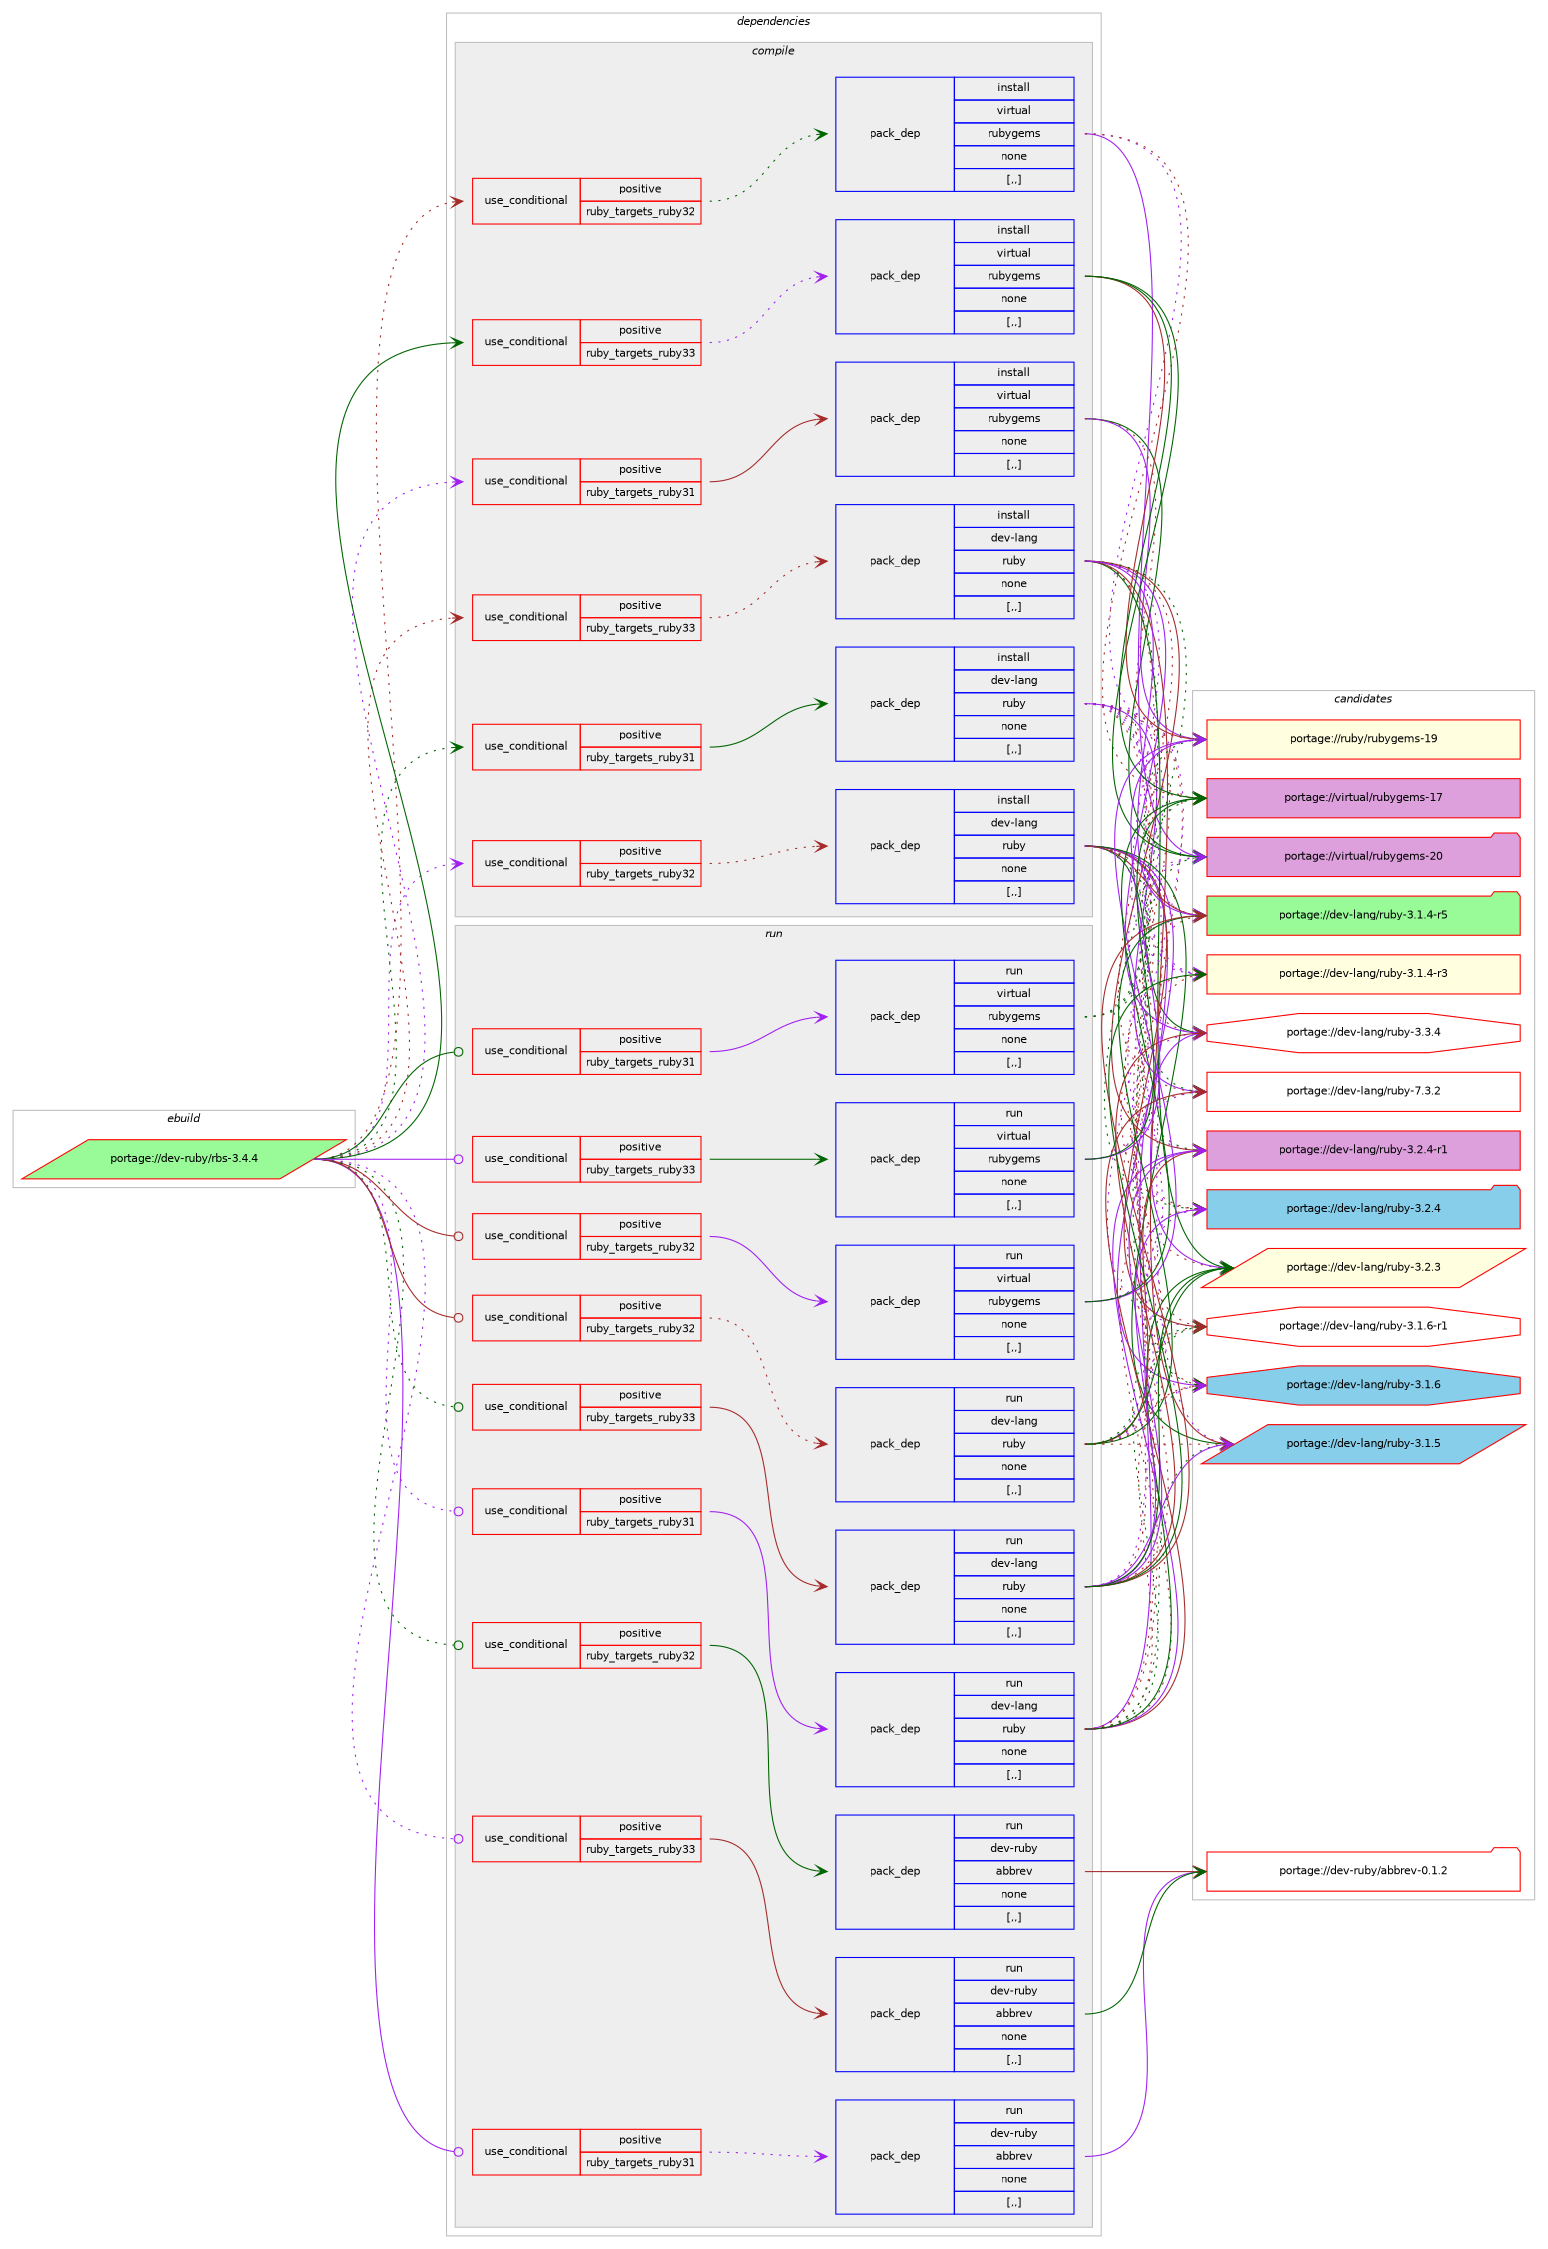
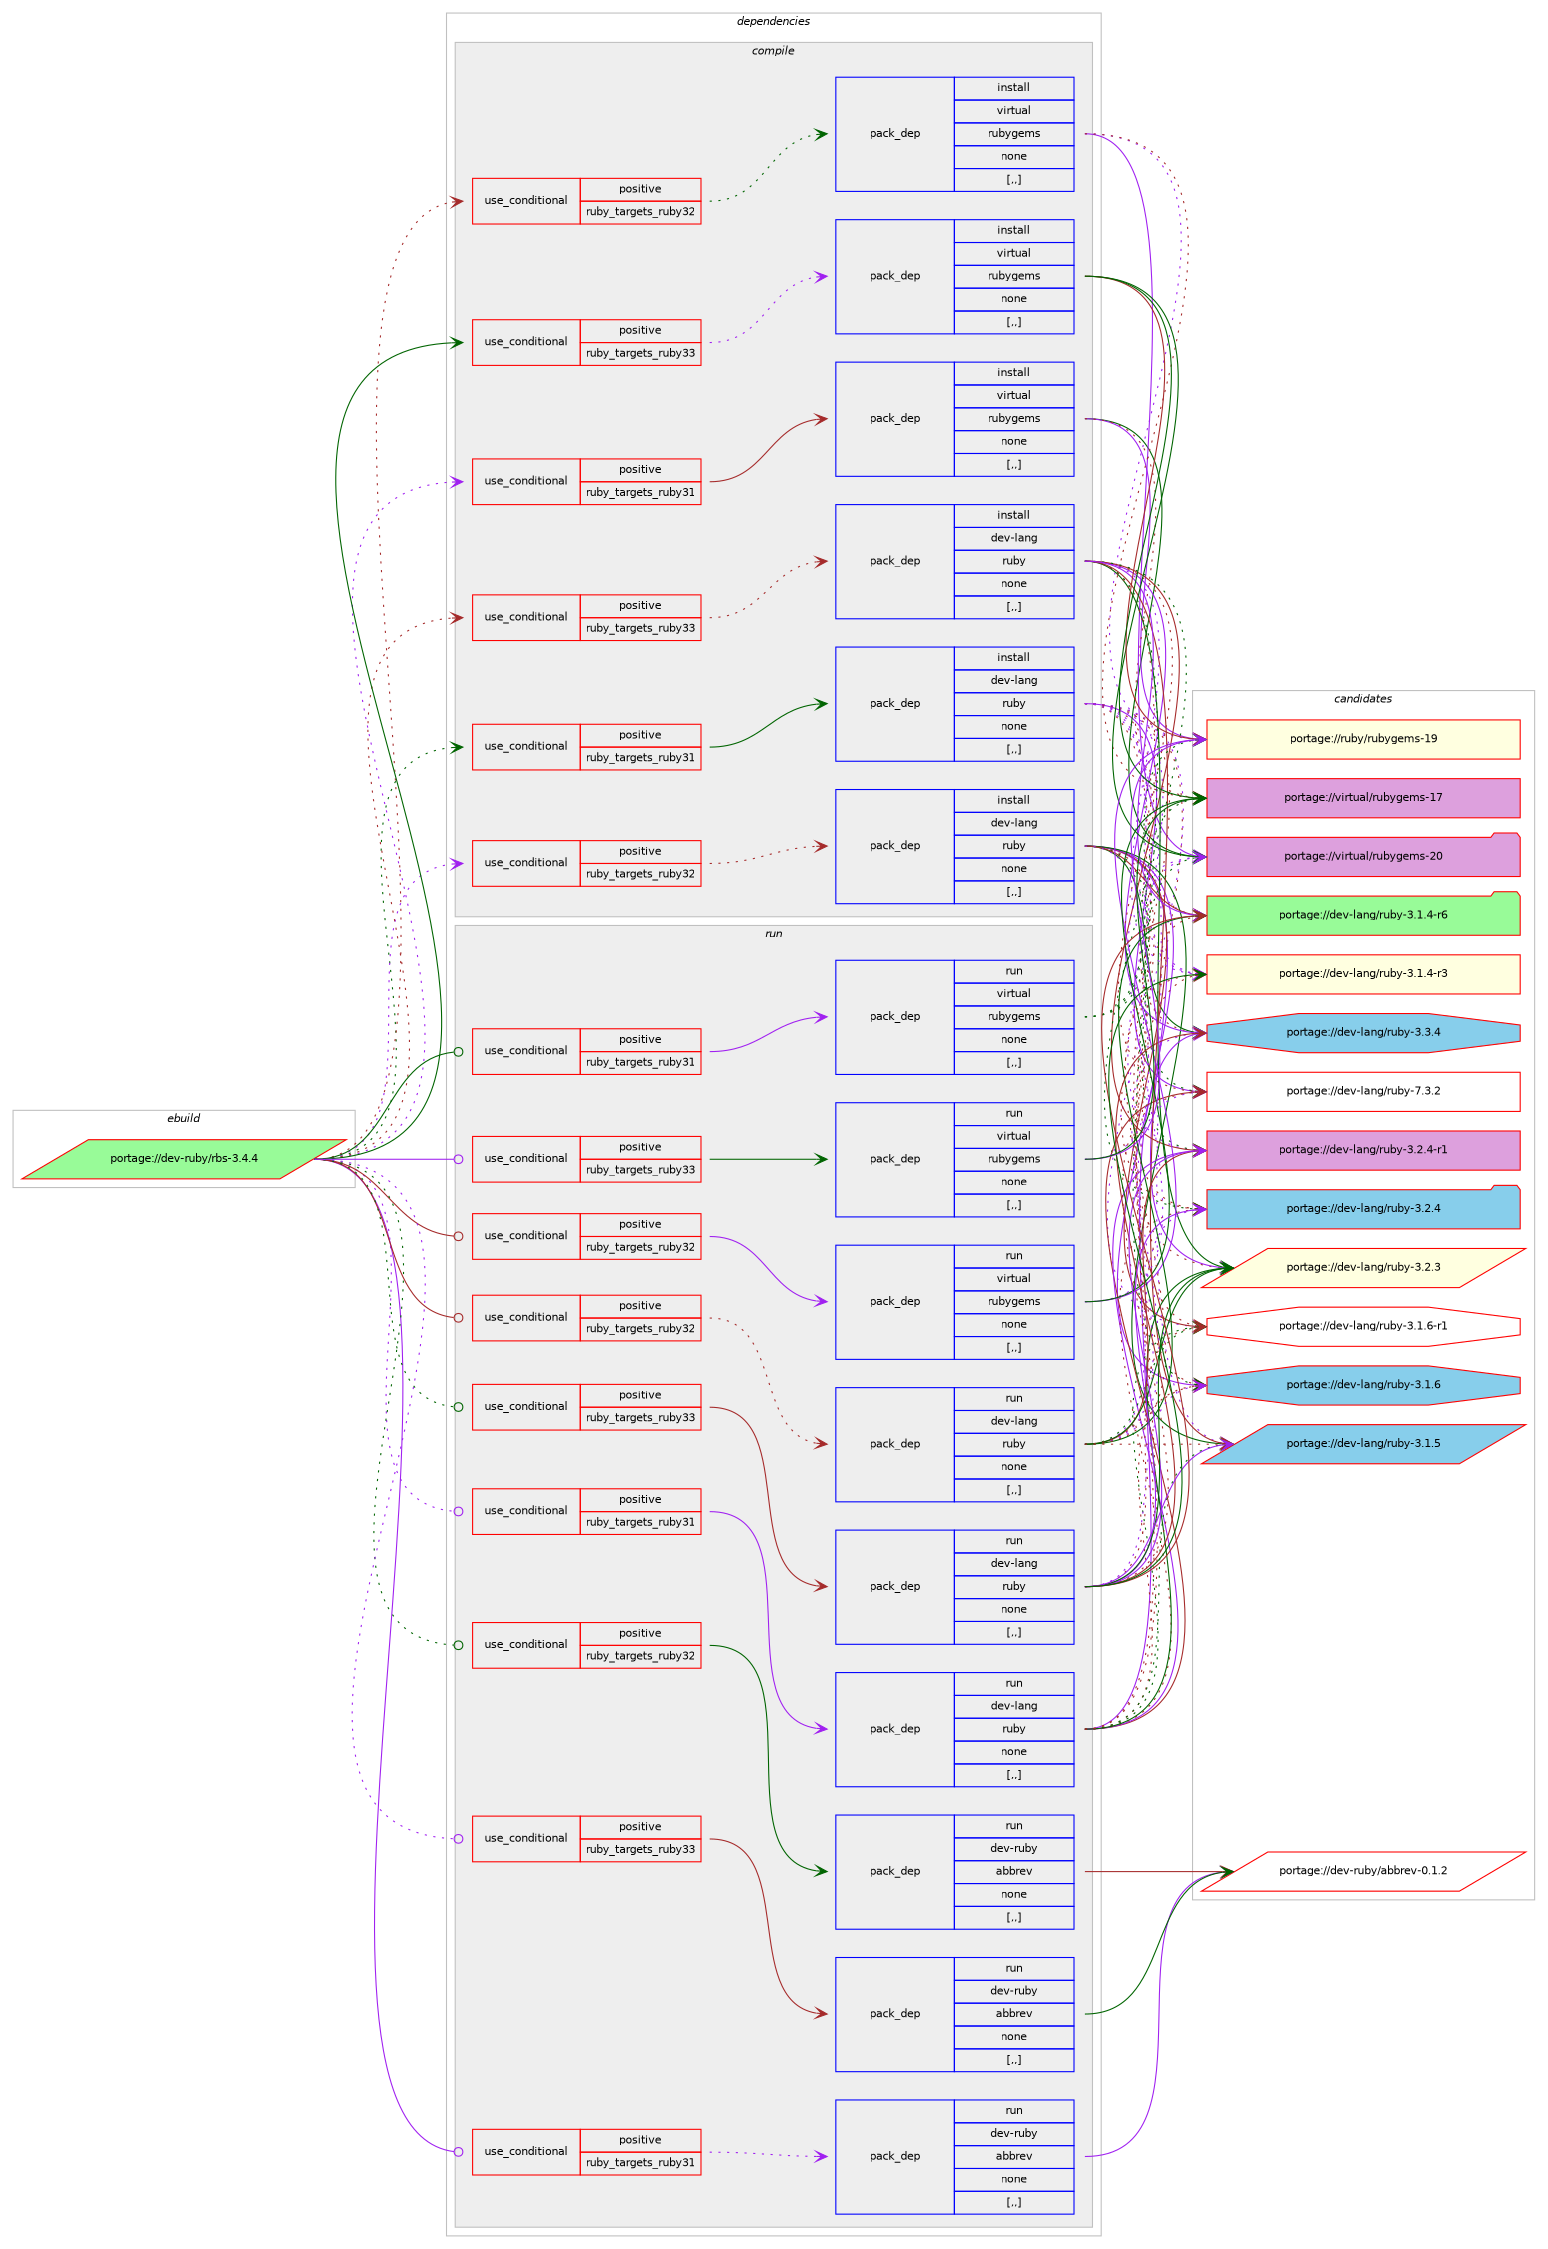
(1364, 916) -> (1364, 916)
(1364, 1033) -> (1364, 1033)
(1364, 1872) -> (1364, 1872)
